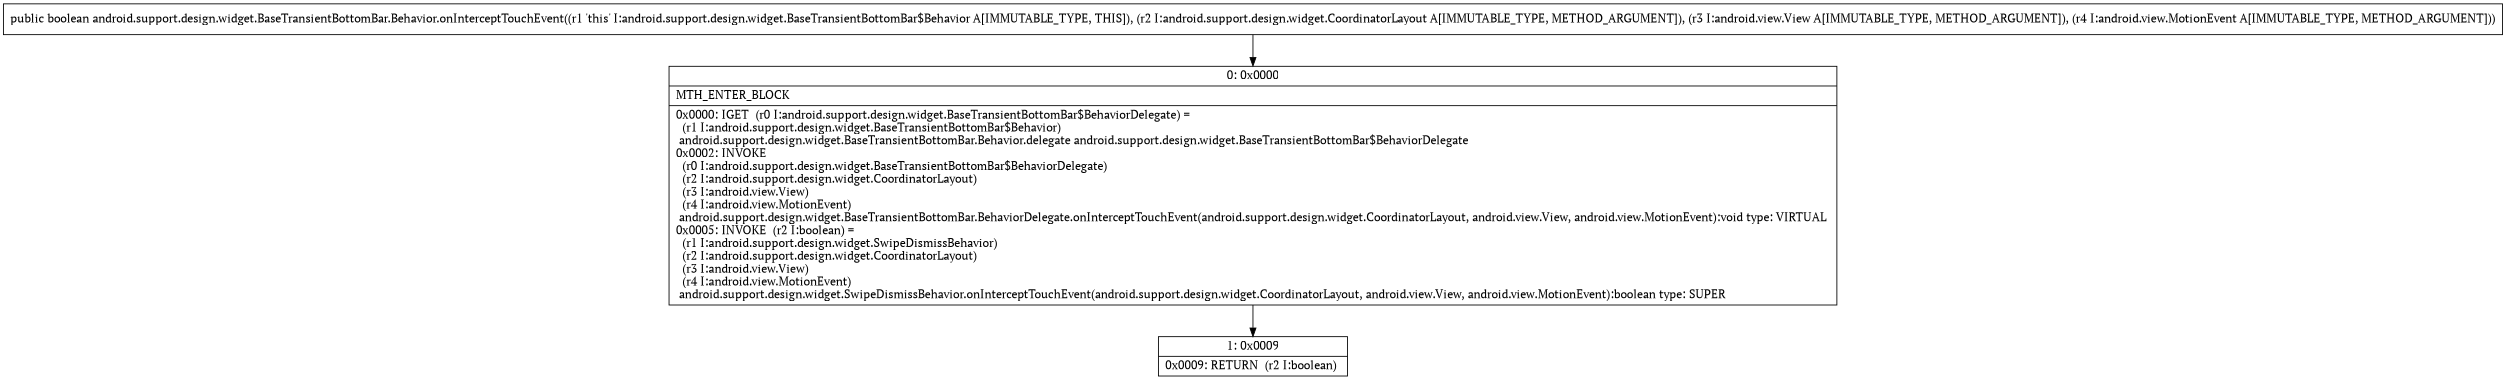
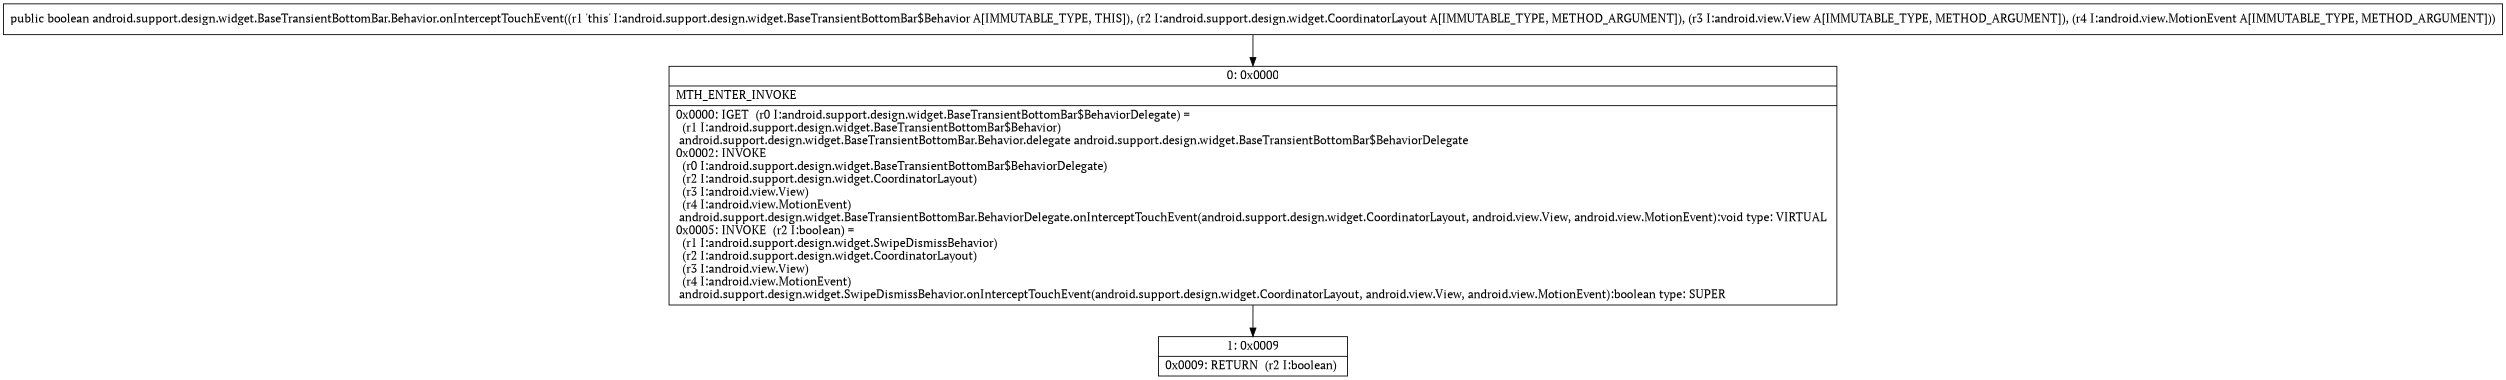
(733, 95) -> (737, 95)
